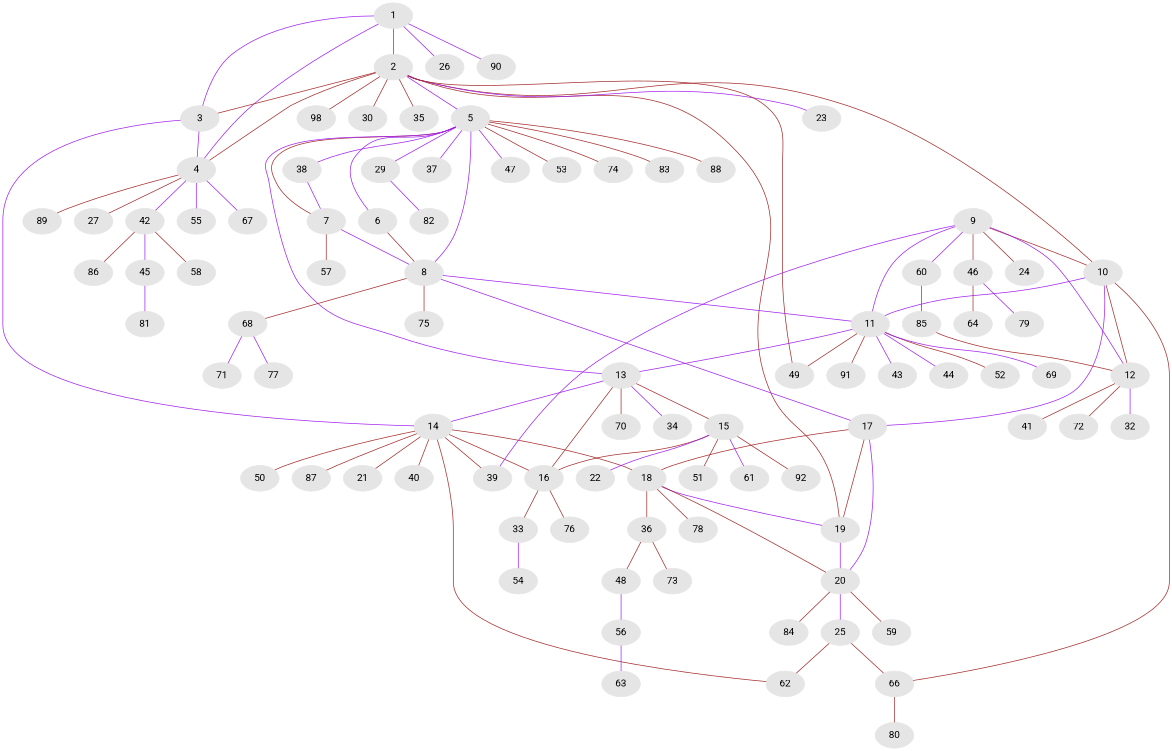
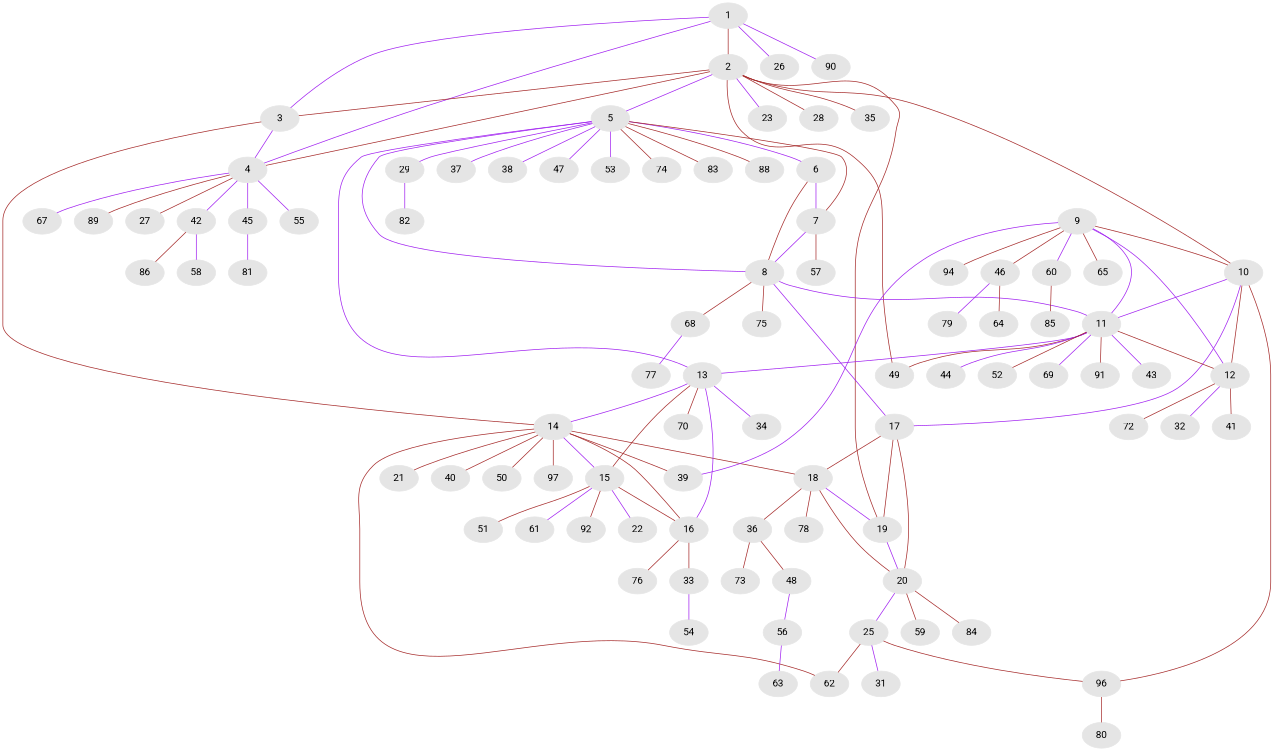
(316, 119) -> (819, 119)
(368, 119) -> none
(516, 144) -> (610, 144)
(314, 195) -> (816, 196)
(145, 247) -> (248, 196)
(171, 247) -> (196, 247)
(1024, 273) -> (949, 273)
none -> (1103, 273)
(1024, 354) -> (1166, 350)
(38, 366) -> (70, 362)
(222, 376) -> none
(583, 427) -> (713, 451)
none -> (579, 453)
(311, 478) -> (553, 478)
(872, 507) -> (908, 504)
none -> (881, 684)
(895, 684) -> (1102, 684)
